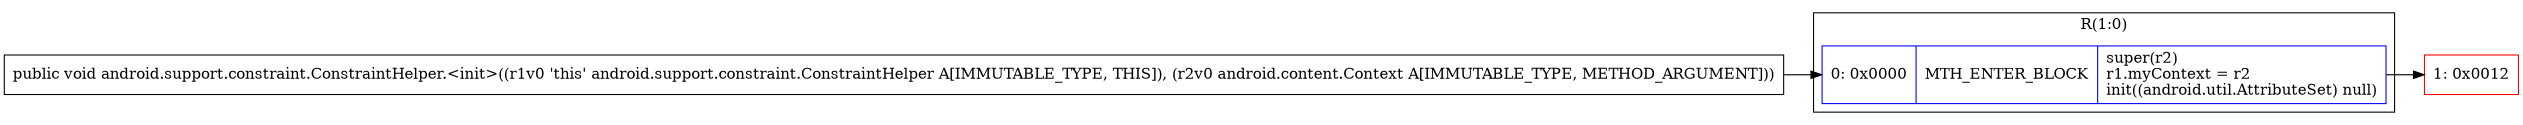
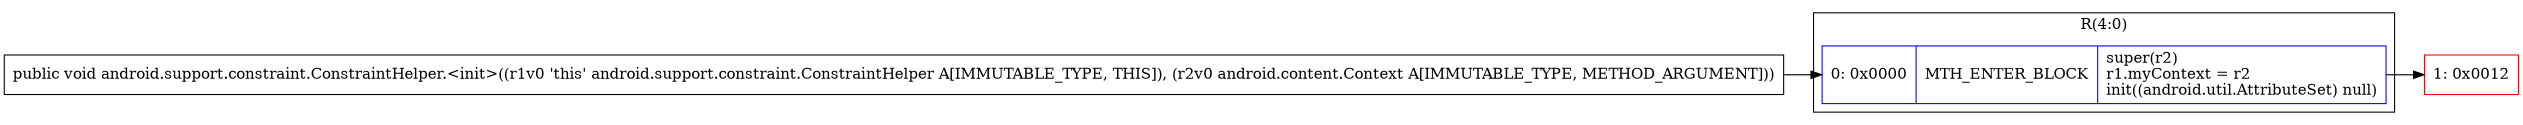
(2104, 25) -> (2104, 25)
